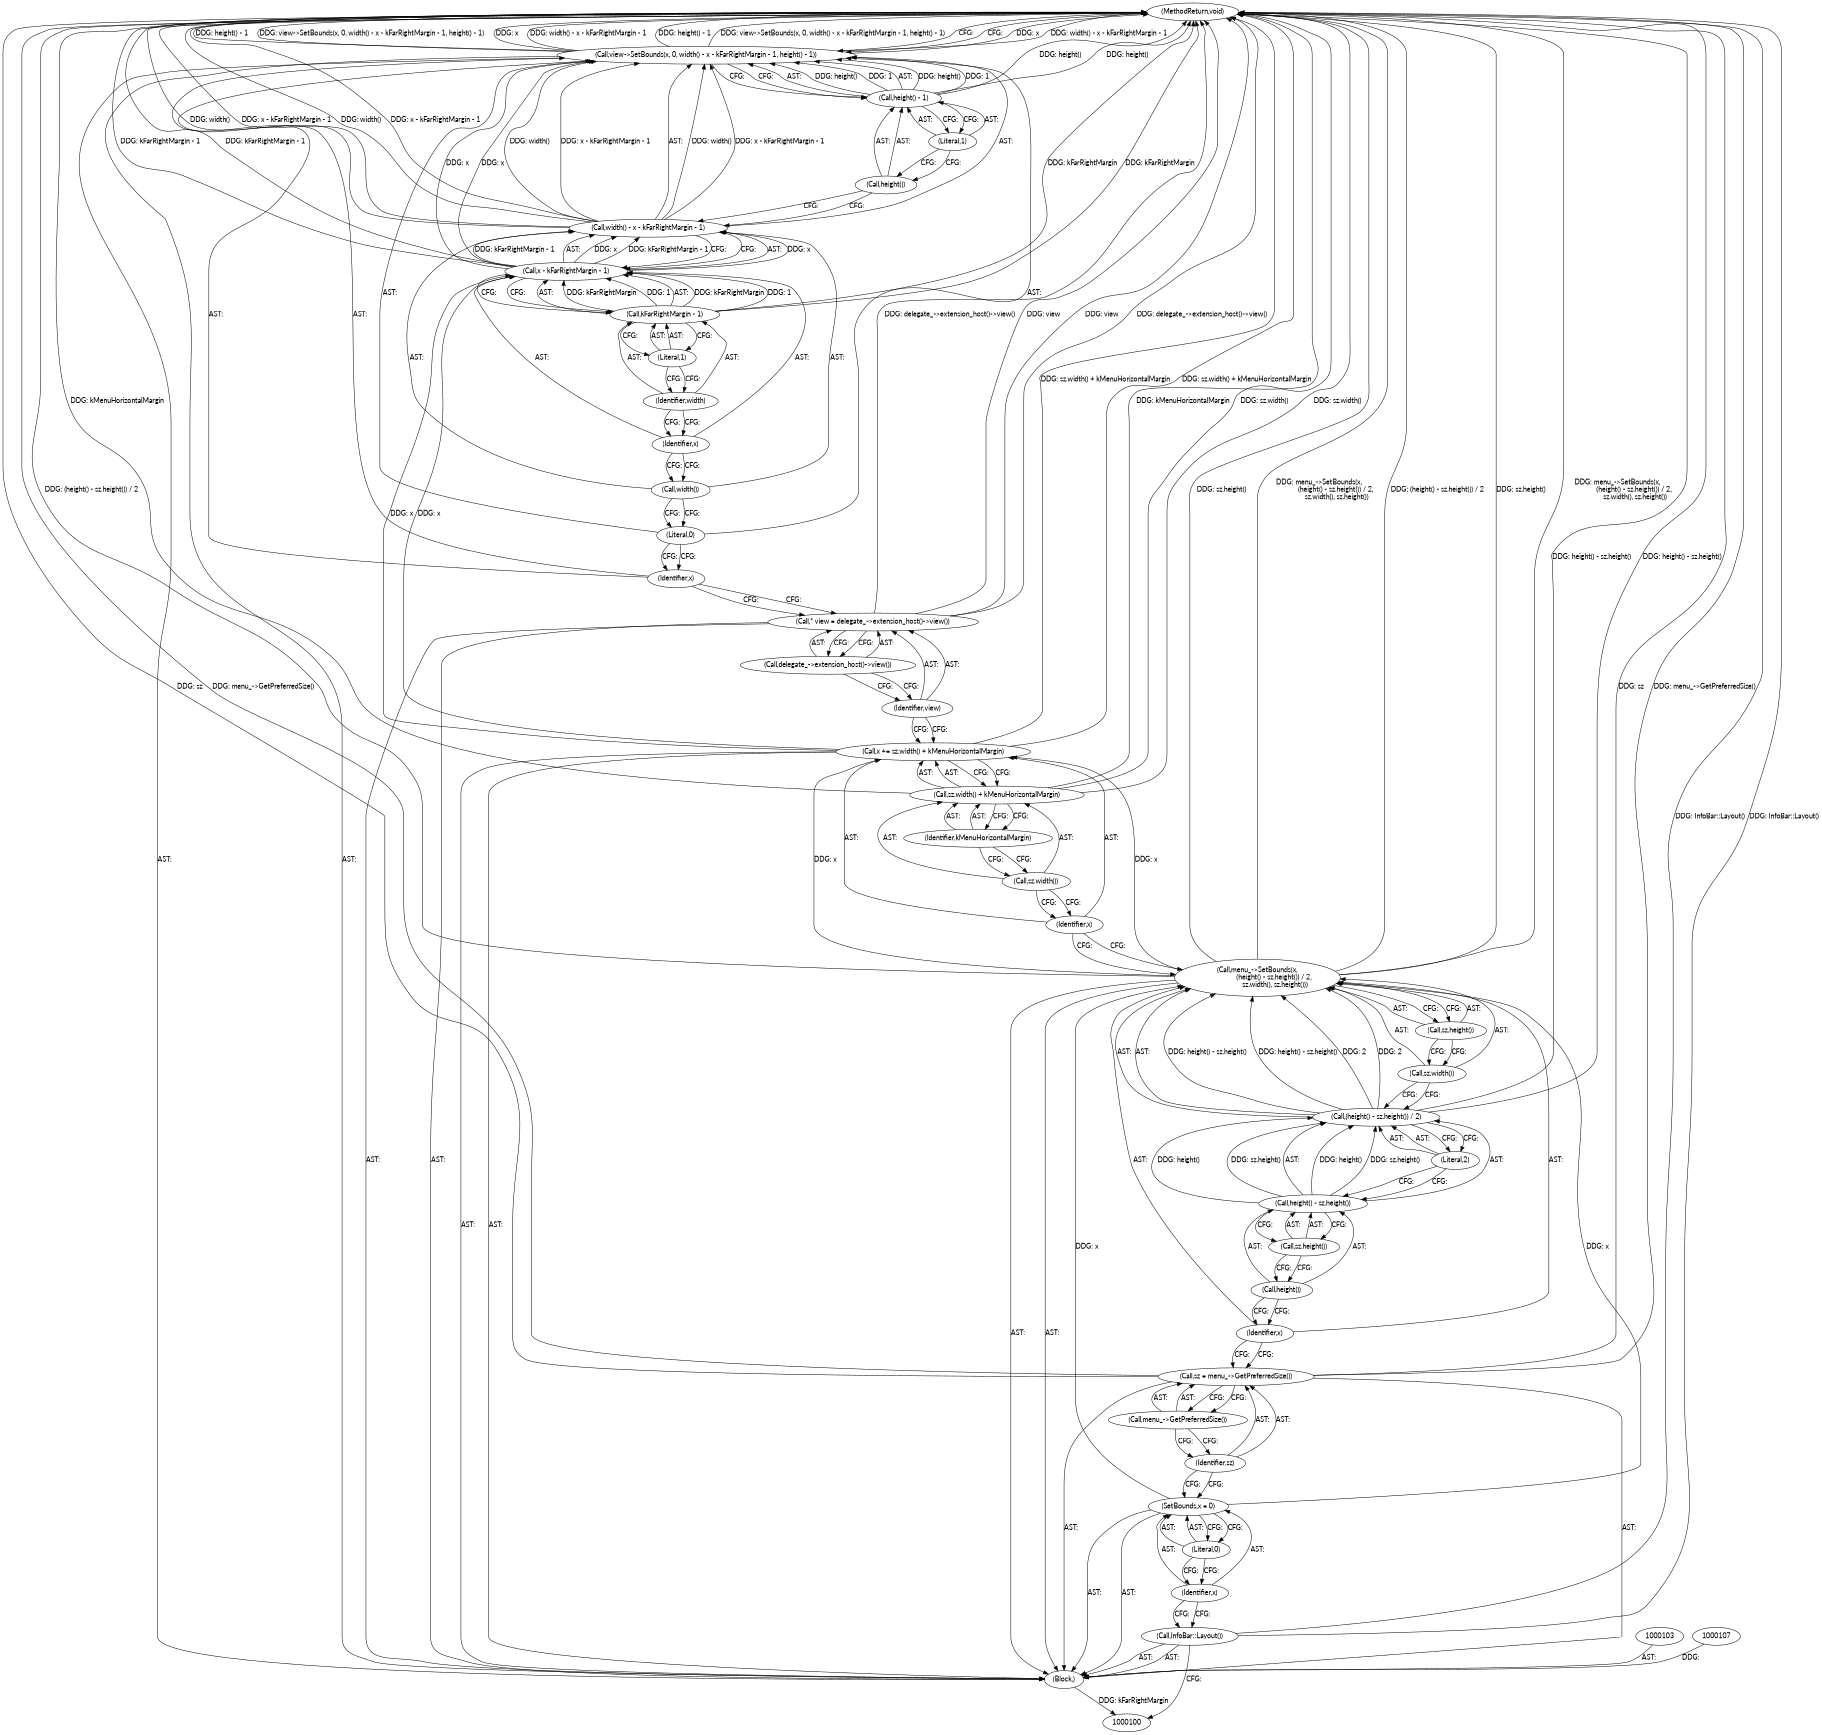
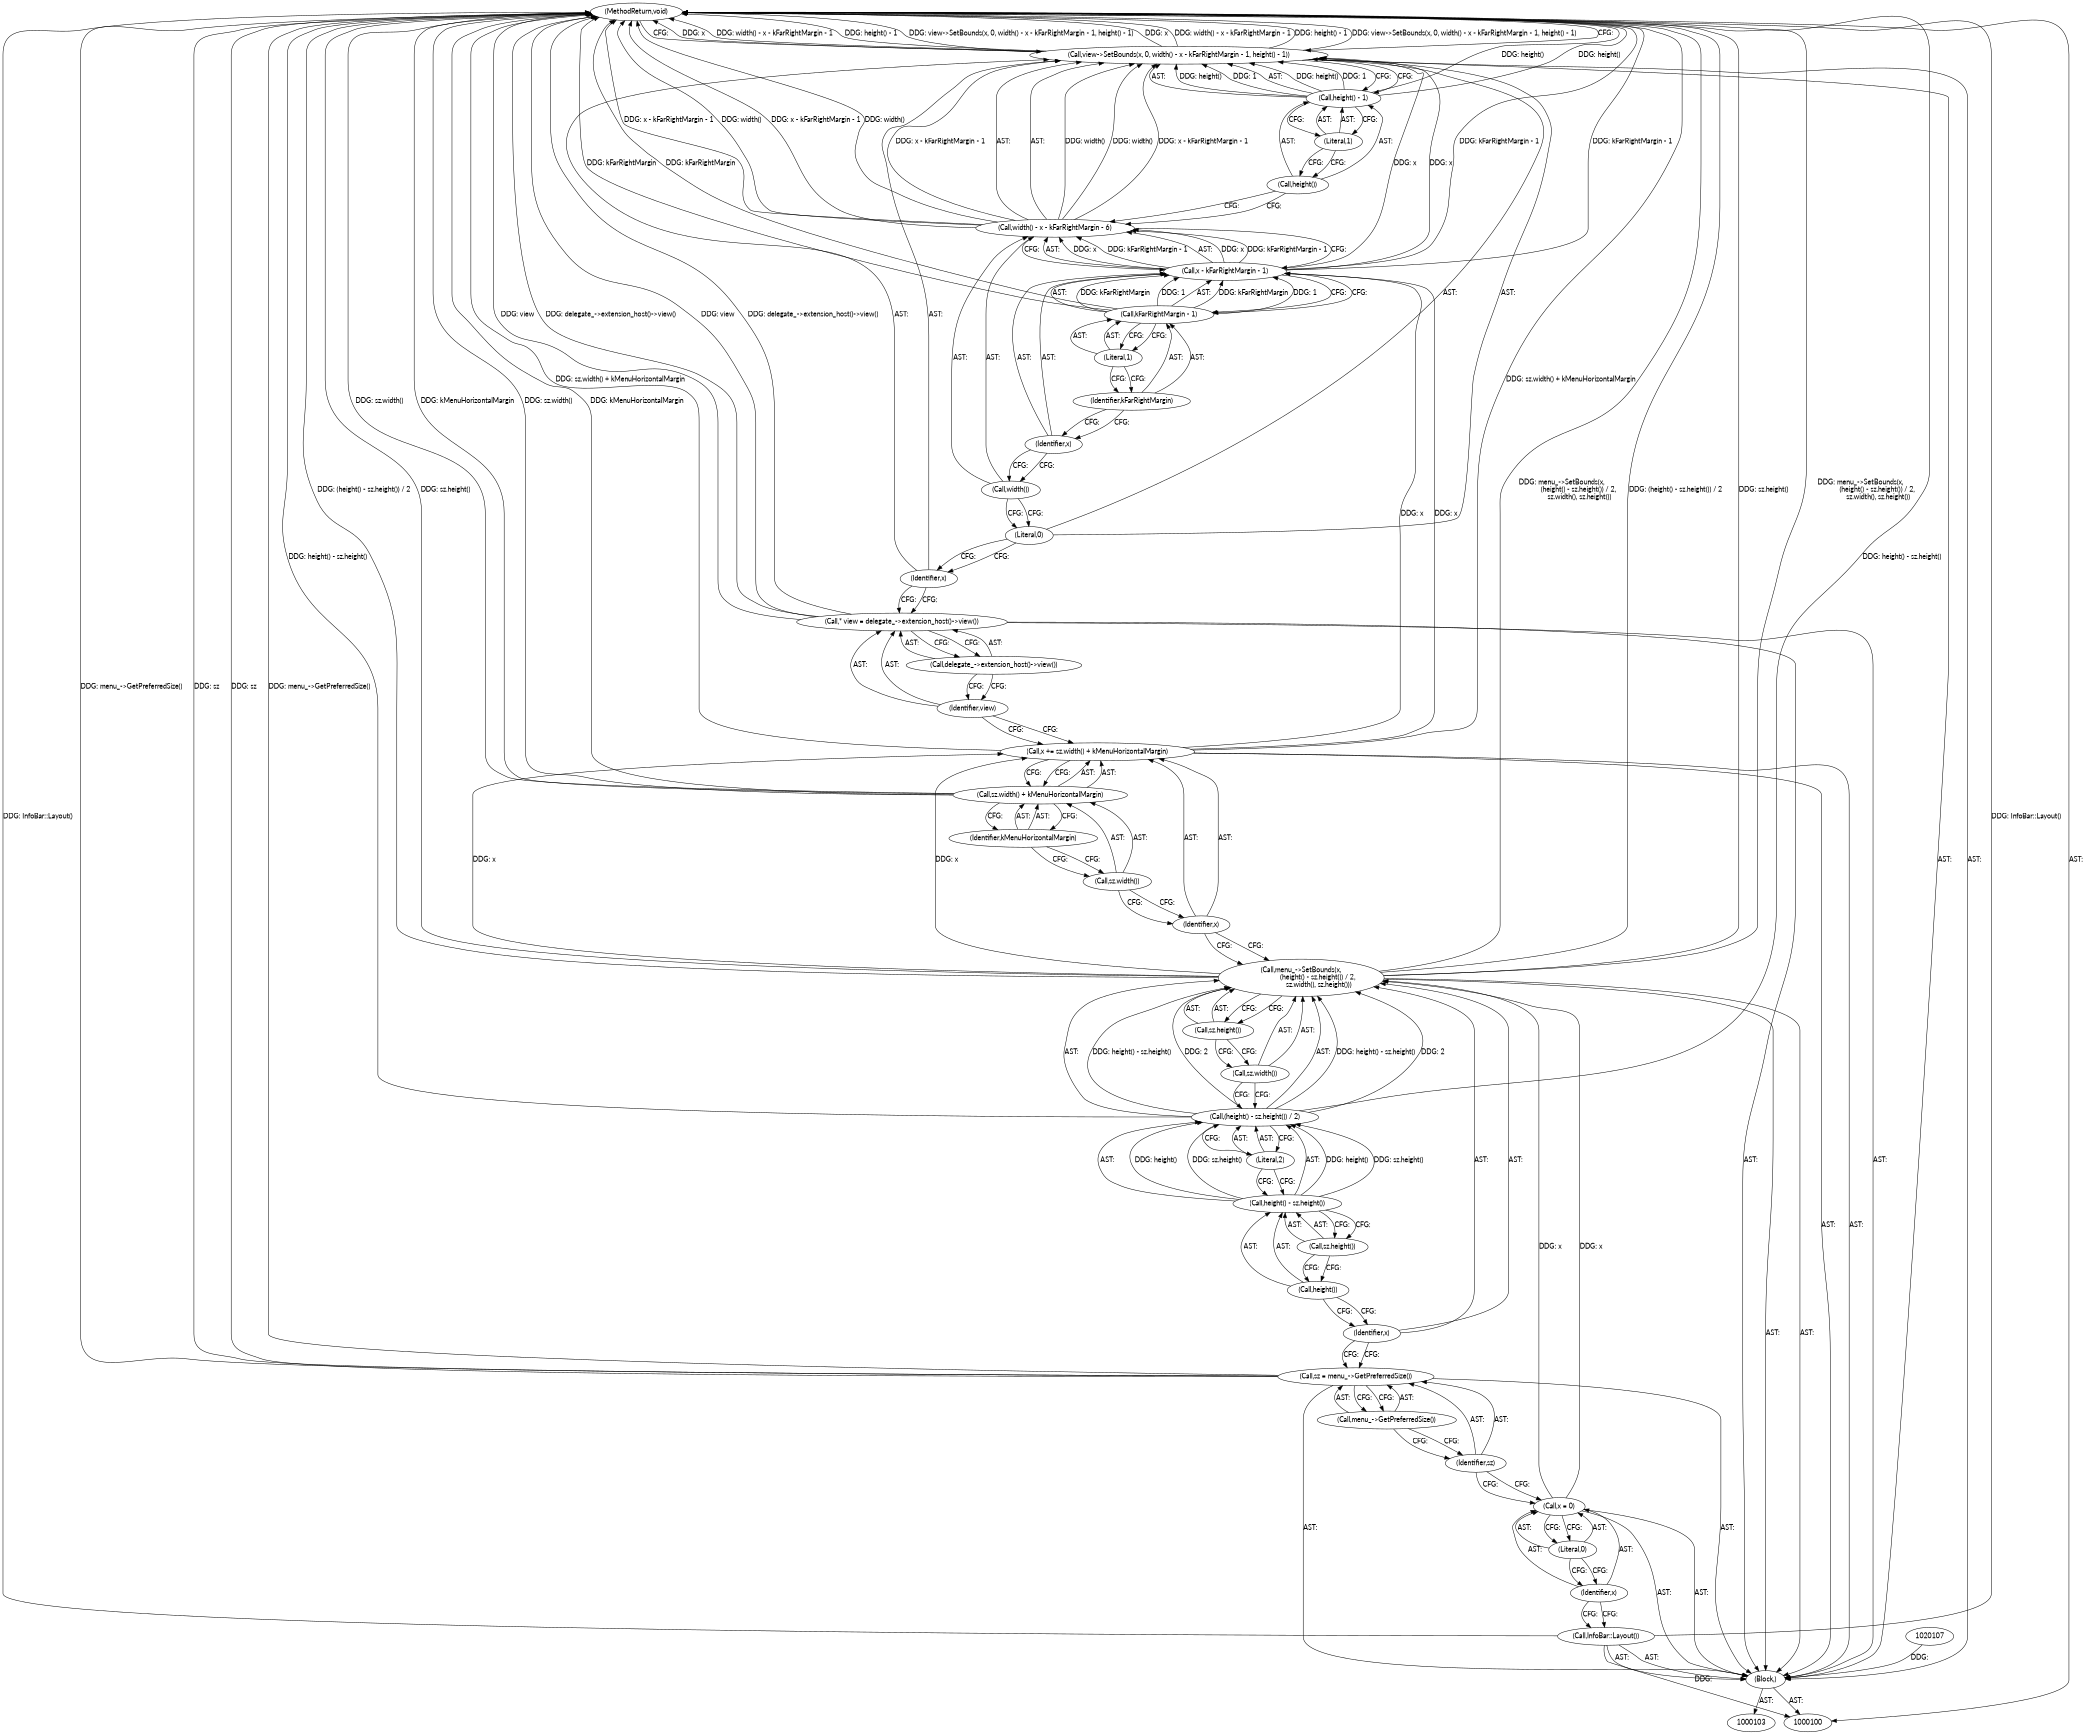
(648, 228) -> (1055, 228)
none -> (2069, 283)
(681, 401) -> (1132, 401)
(1188, 1507) -> (1559, 1507)
(1716, 1636) -> (1930, 1636)
(1373, 1669) -> (1759, 1699)
(1195, 1680) -> (1704, 1680)
(1134, 1701) -> (1797, 1701)
